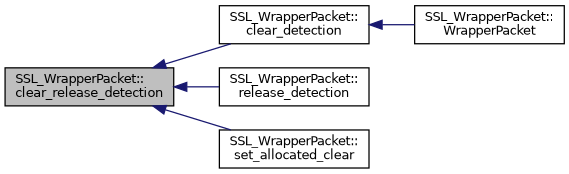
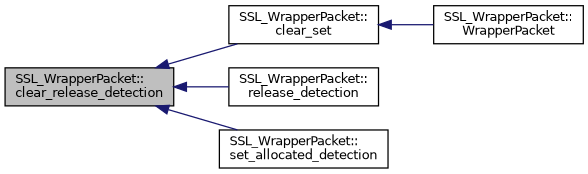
(294, 25) -> (304, 25)
(294, 149) -> (304, 149)
